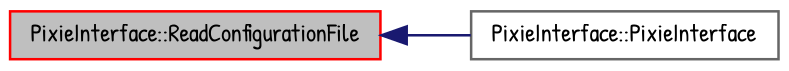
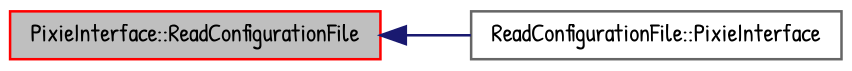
(625, 35) -> (656, 35)
